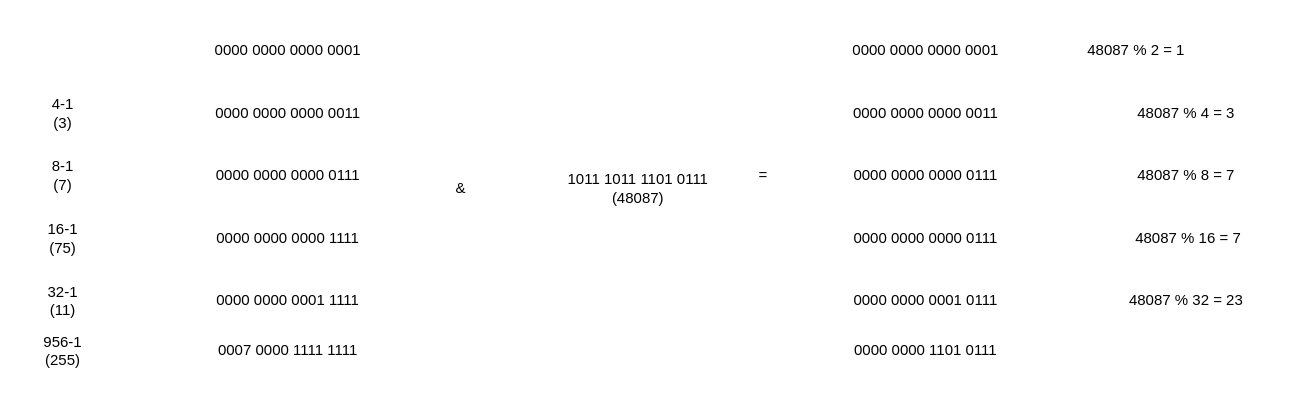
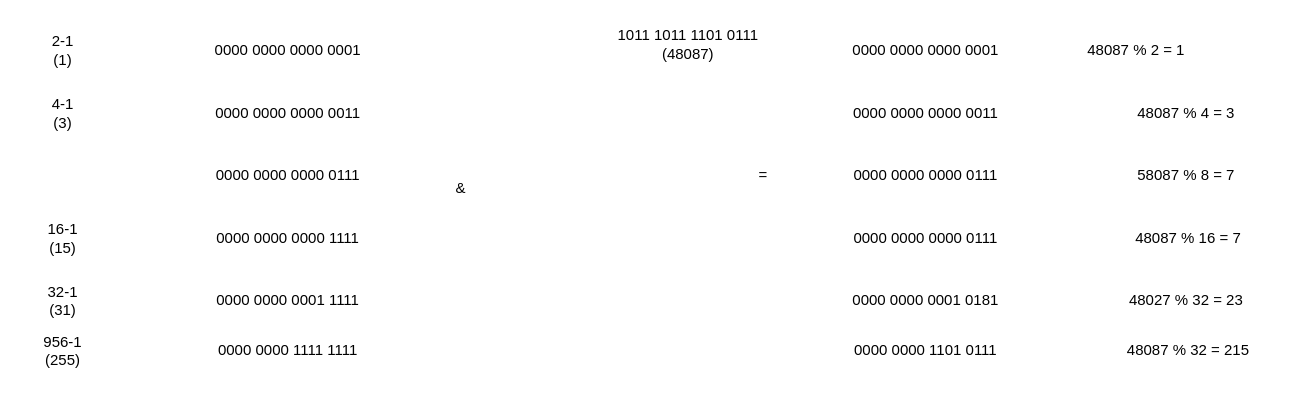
none -> (63, 51)
(63, 176) -> none
(1188, 176) -> (1188, 176)
(638, 188) -> (688, 44)
(63, 238) -> (63, 238)
(63, 301) -> (63, 301)
(926, 301) -> (926, 301)
(1188, 301) -> (1188, 301)
(288, 351) -> (288, 351)
none -> (1188, 351)
